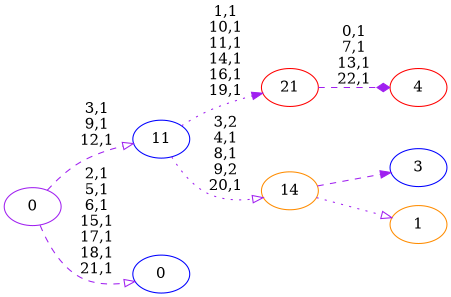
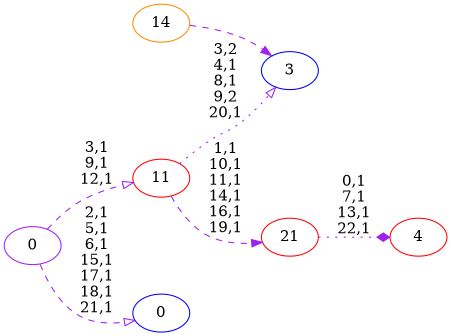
(348, 87) -> (348, 237)
(216, 108) -> (204, 233)
(161, 139) -> (161, 178)
(205, 192) -> (226, 132)
(419, 225) -> none
